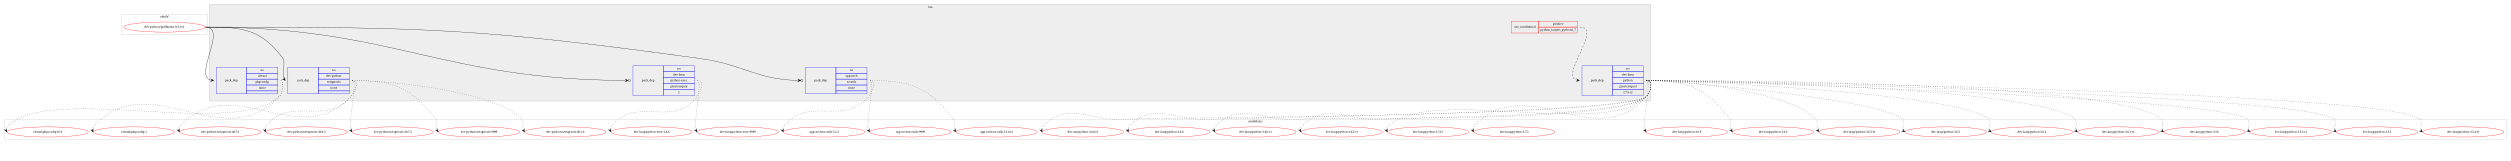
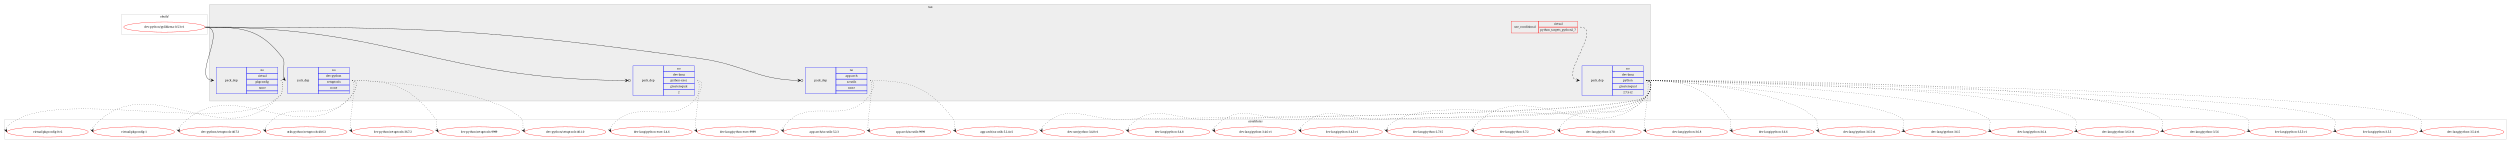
(1558, 24) -> (1558, 24)
(306, 132) -> (306, 132)
none -> (1601, 132)
